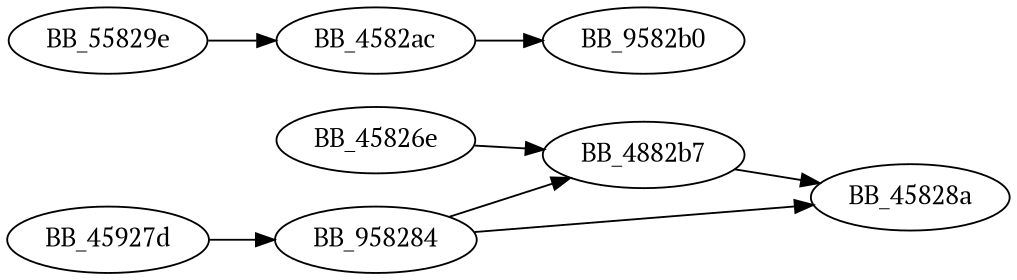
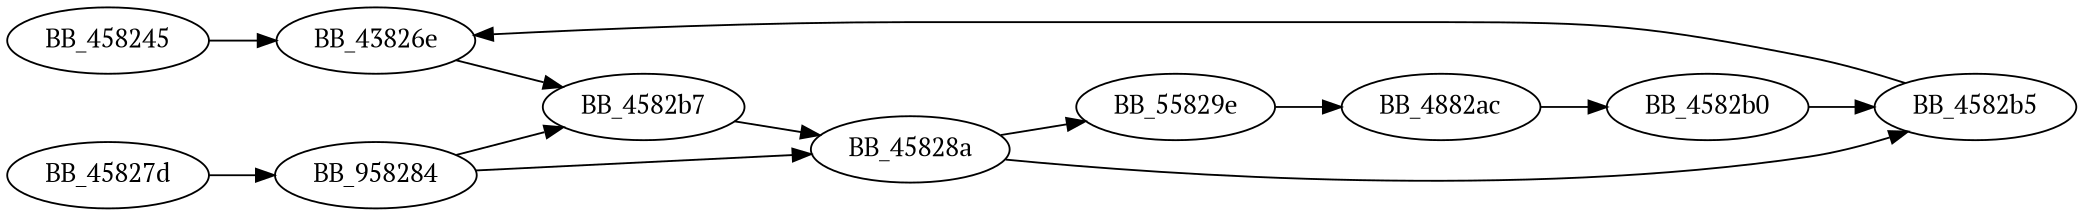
none -> (108, 41)
(376, 41) -> (1441, 107)
(644, 41) -> (1708, 107)
none -> (1975, 107)
none -> (1034, 130)
(376, 140) -> (376, 41)
(644, 155) -> (644, 107)
(108, 240) -> (108, 175)
